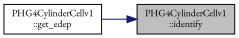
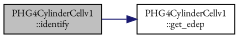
(114, 19) -> (114, 19)
